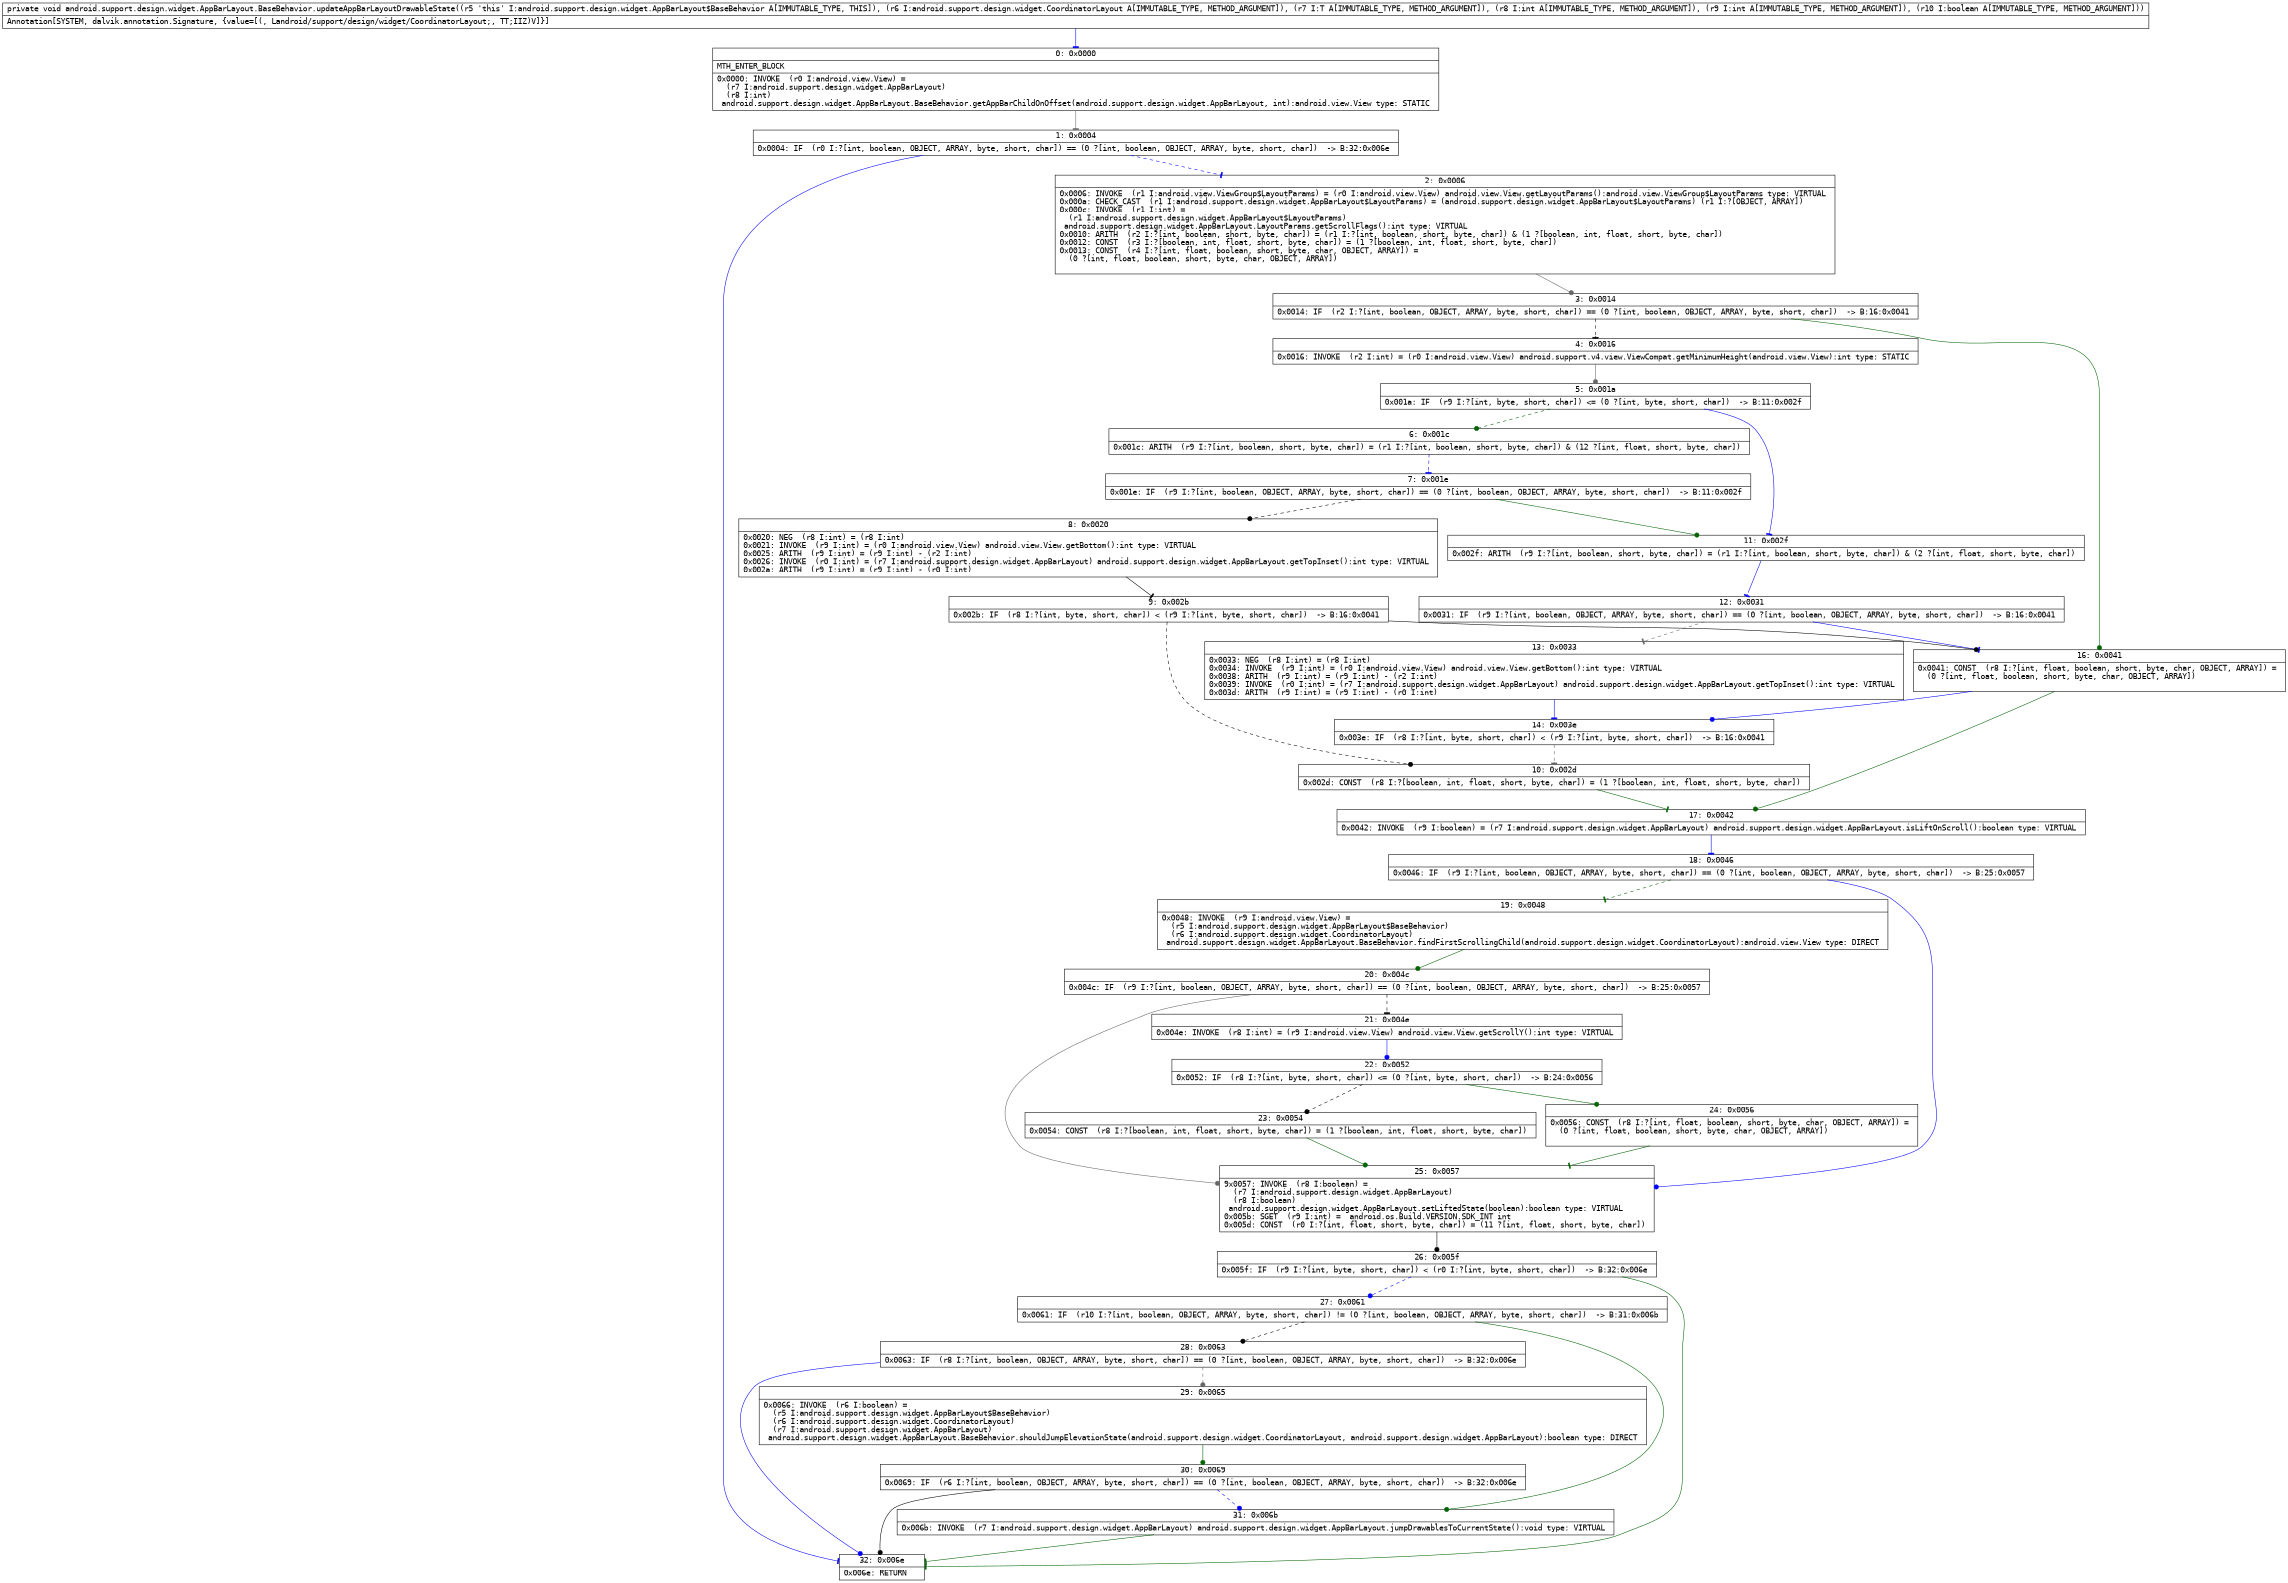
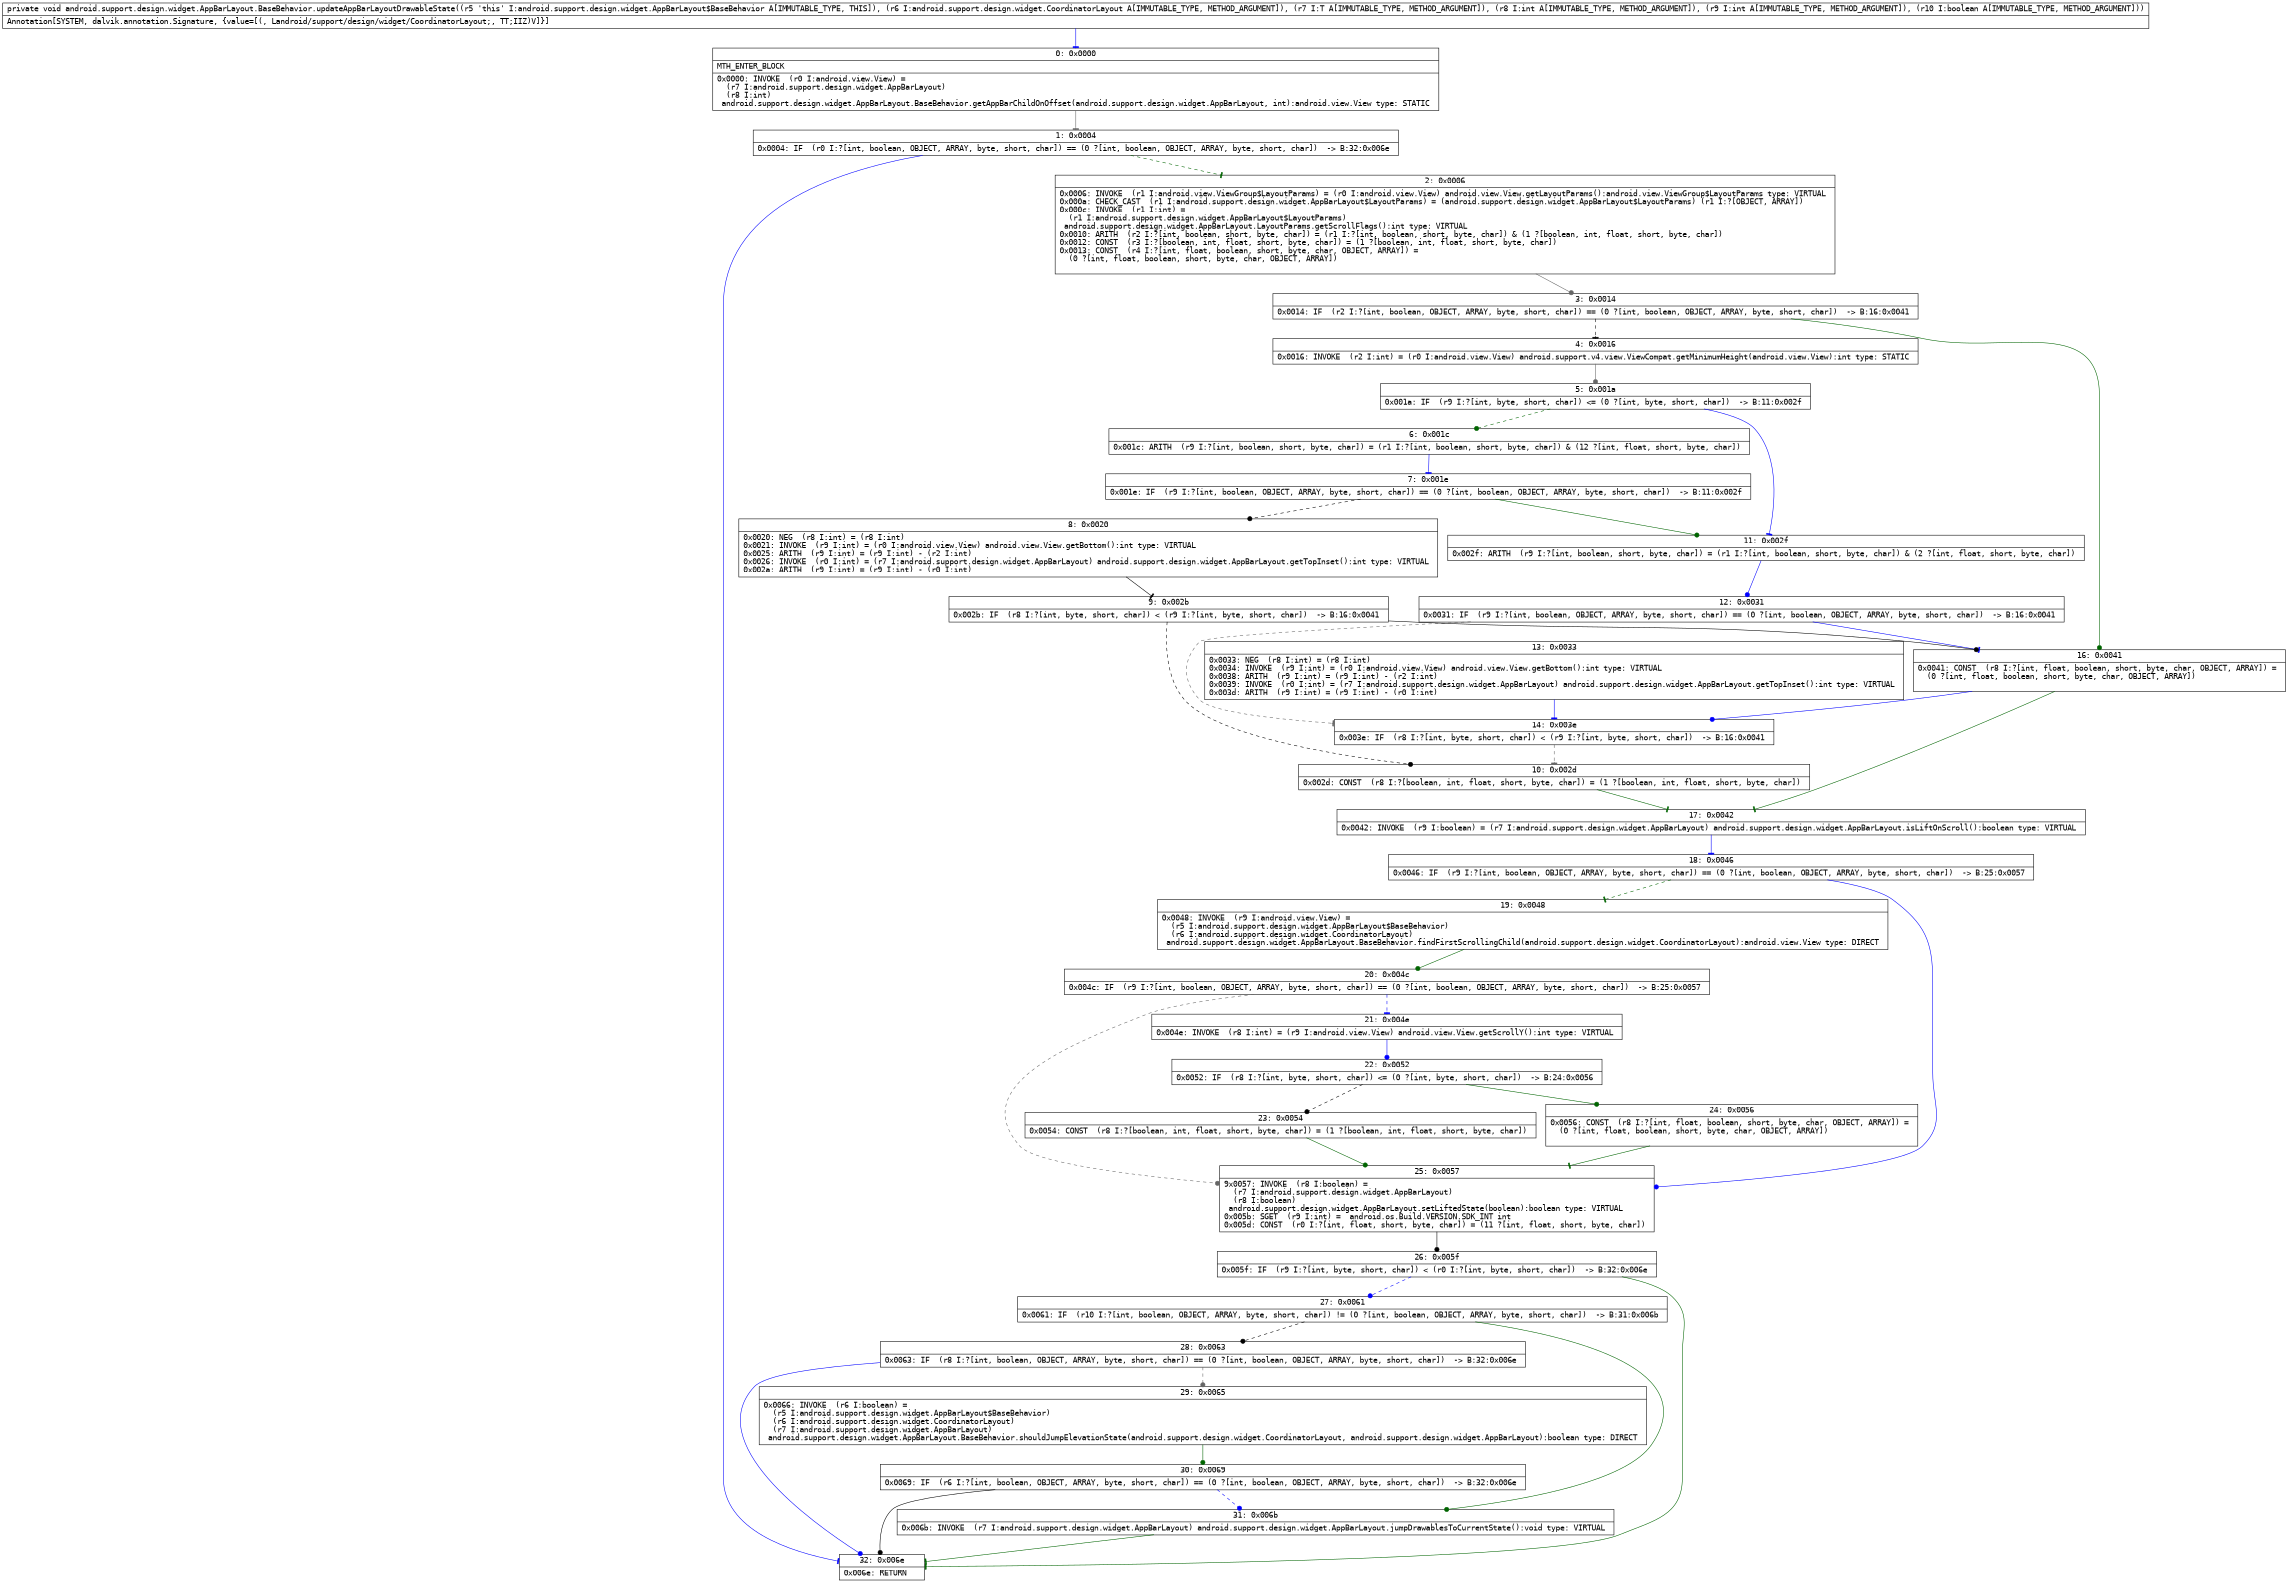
(1175, 165) -> (1175, 165)
(1429, 463) -> (1429, 463)
(1755, 577) -> (1755, 577)
(1675, 631) -> (1235, 636)
(1907, 754) -> (1907, 754)
(1387, 1003) -> (1387, 1003)
(1014, 1089) -> (1014, 1089)
